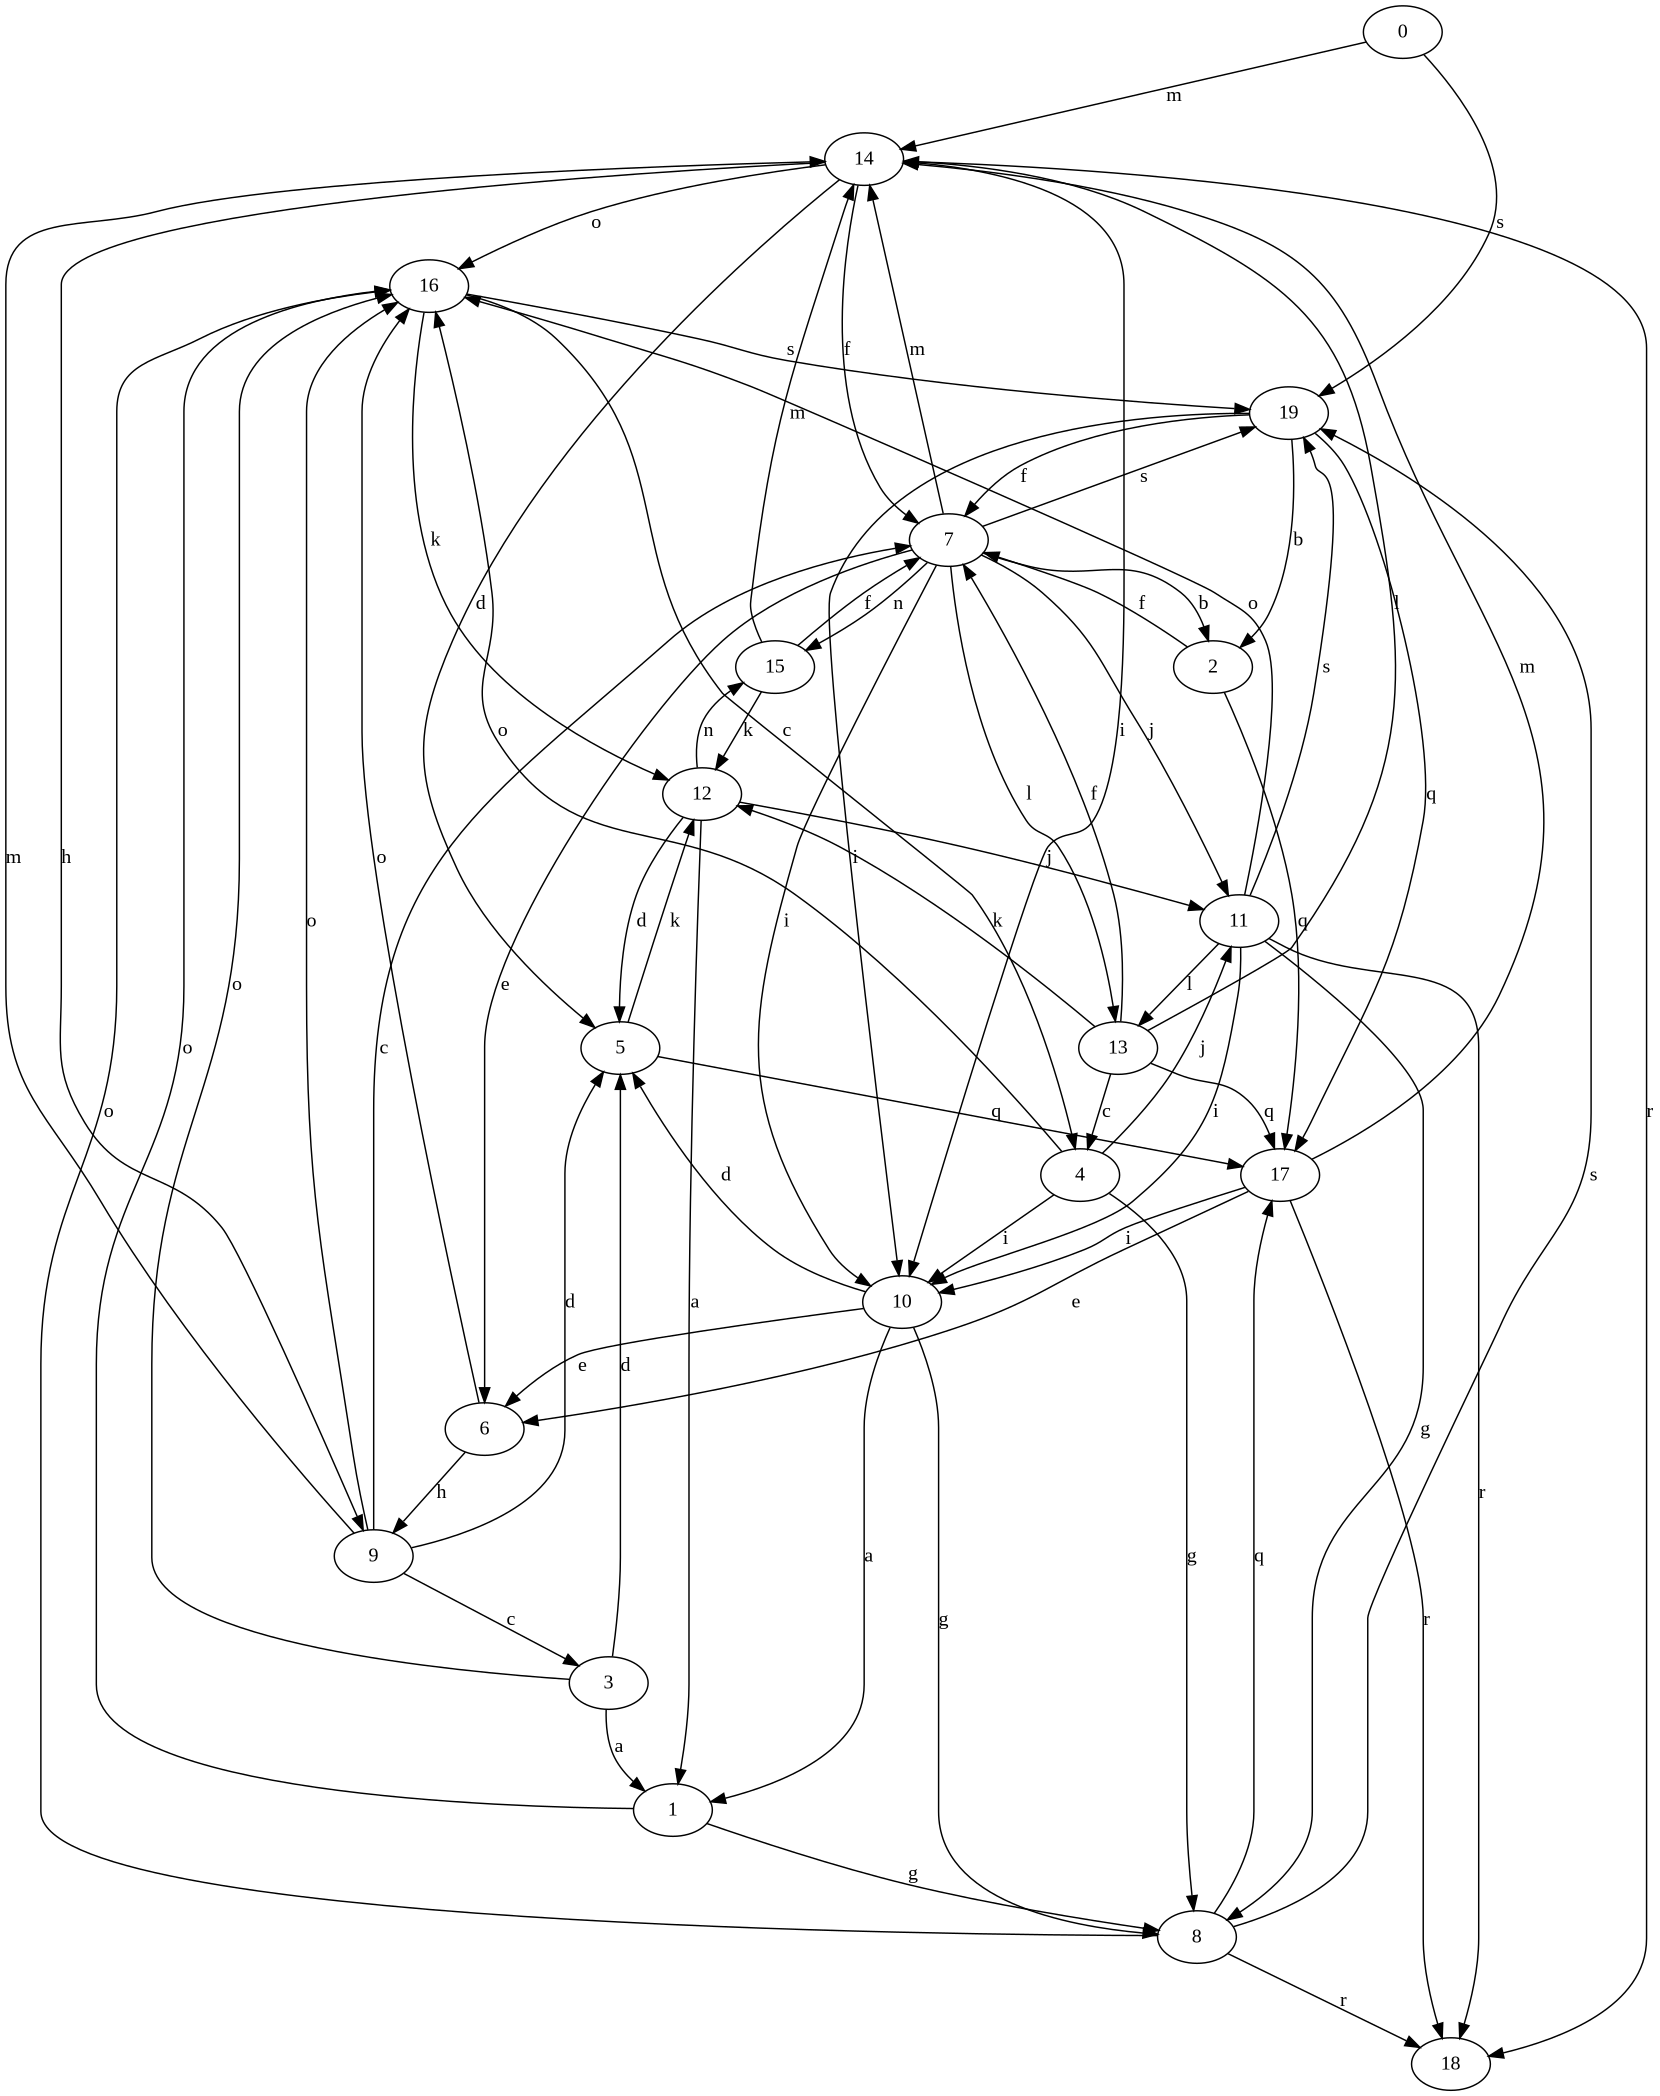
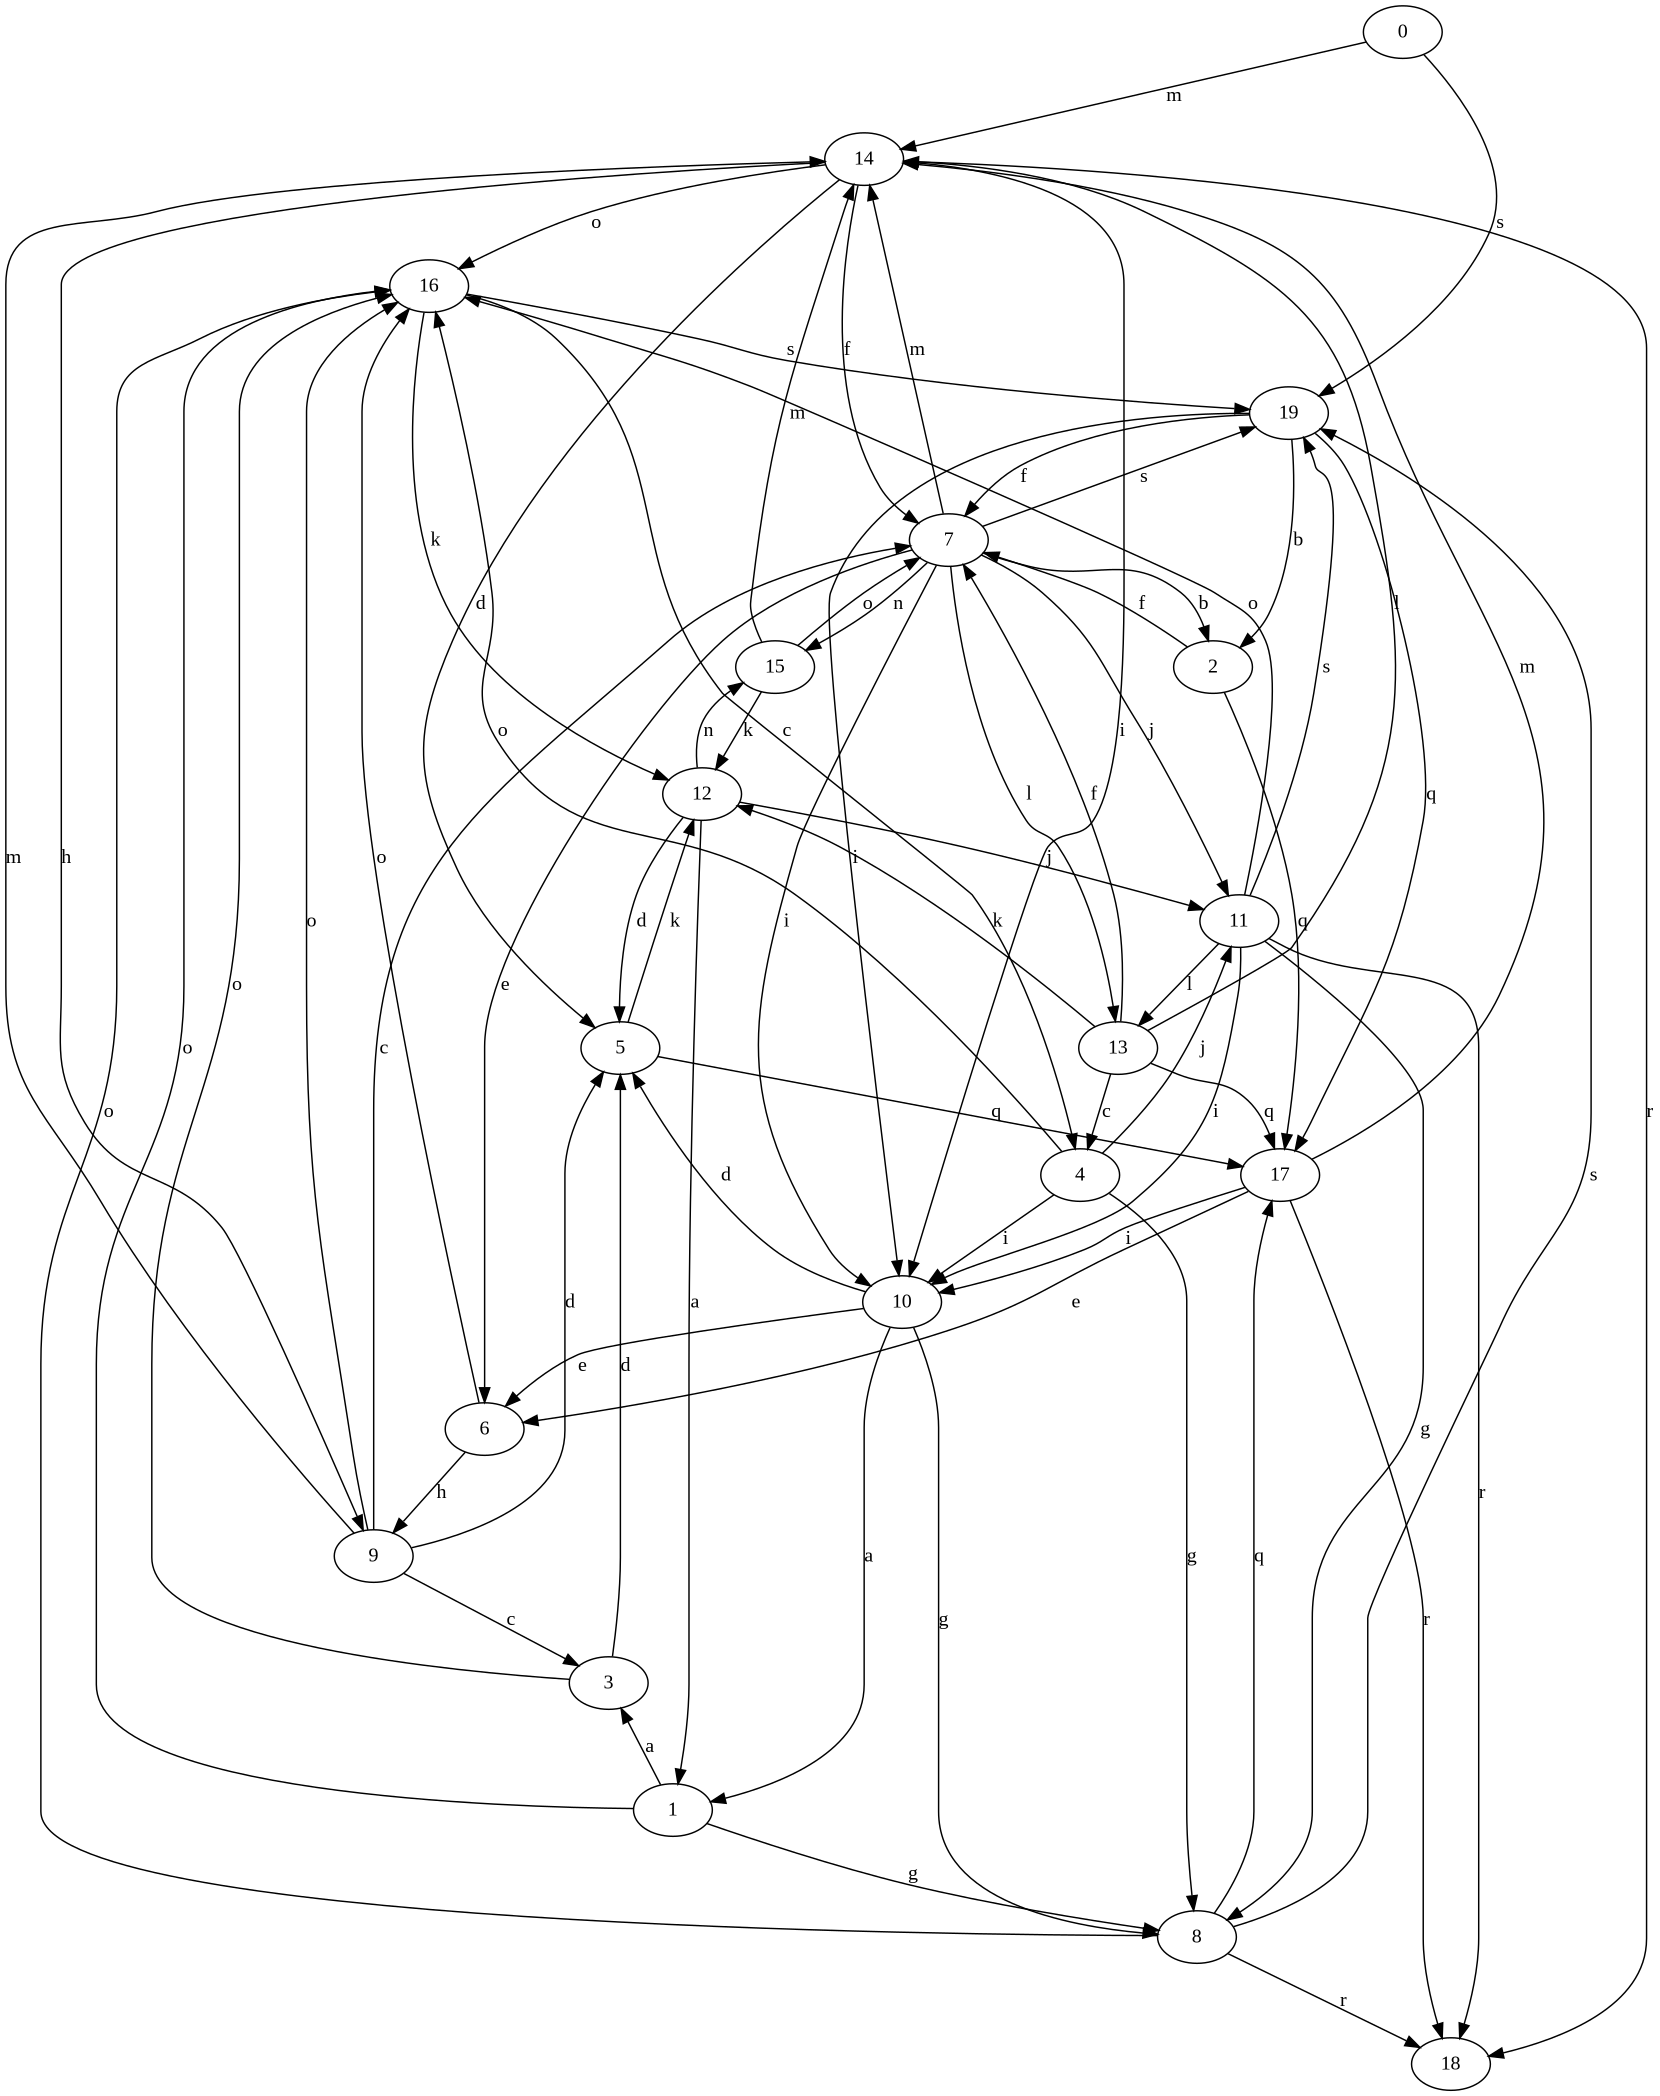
(868, 604) -> (868, 604)
(611, 1749) -> (644, 1753)
